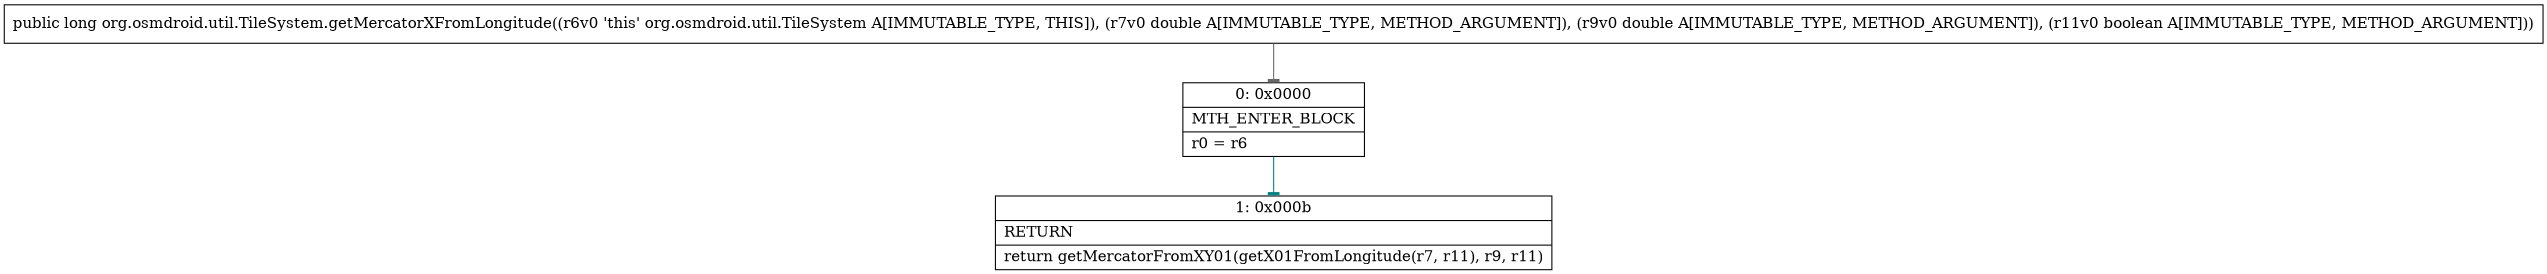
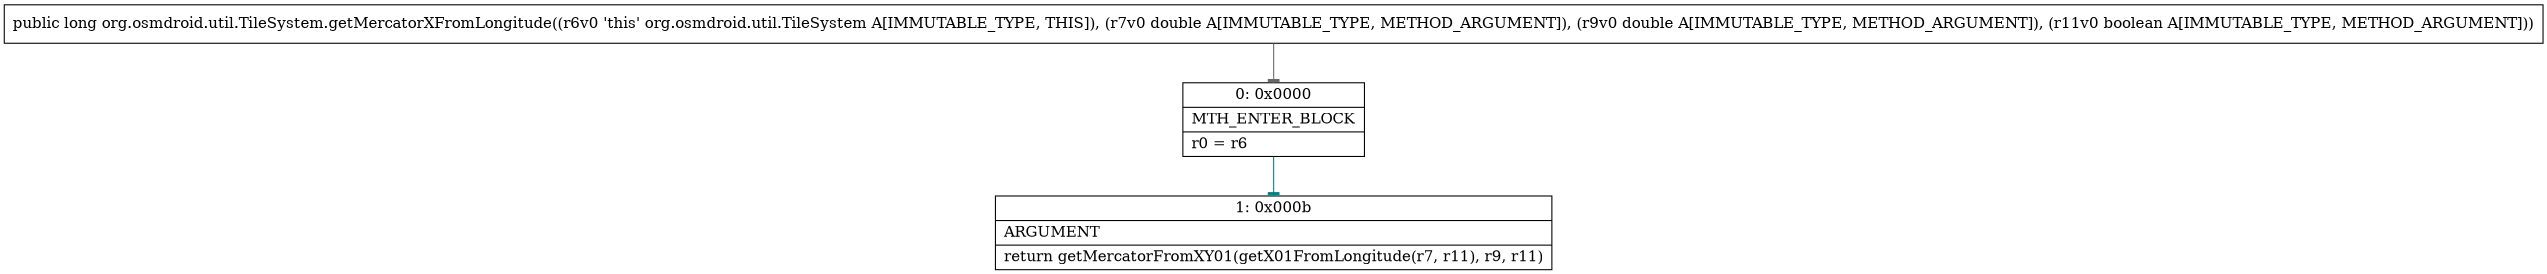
(1039, 232) -> (1052, 232)
